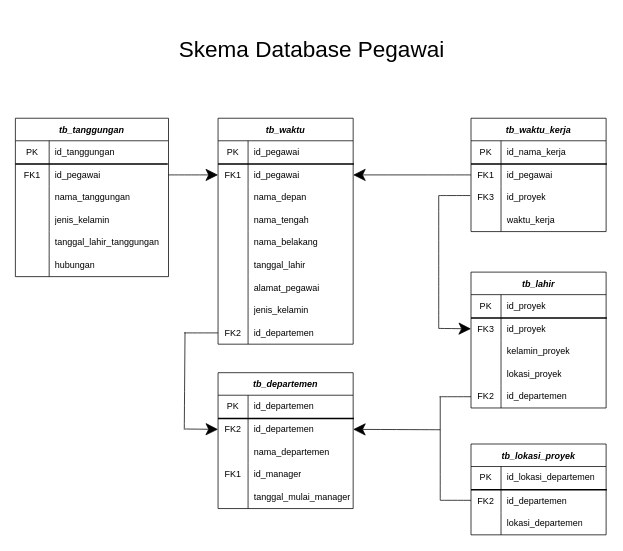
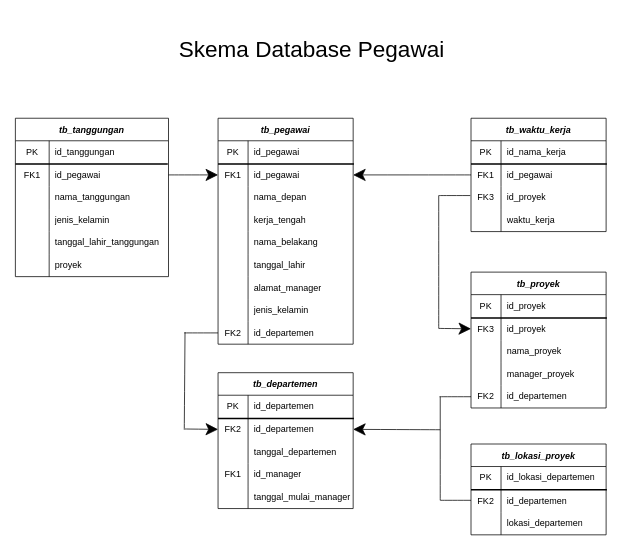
(285, 130) -> (285, 130)
(282, 220) -> (284, 220)
(75, 265) -> (70, 265)
(538, 284) -> (538, 284)
(287, 288) -> (288, 288)
(540, 351) -> (534, 351)
(537, 374) -> (542, 374)
(292, 452) -> (298, 452)
